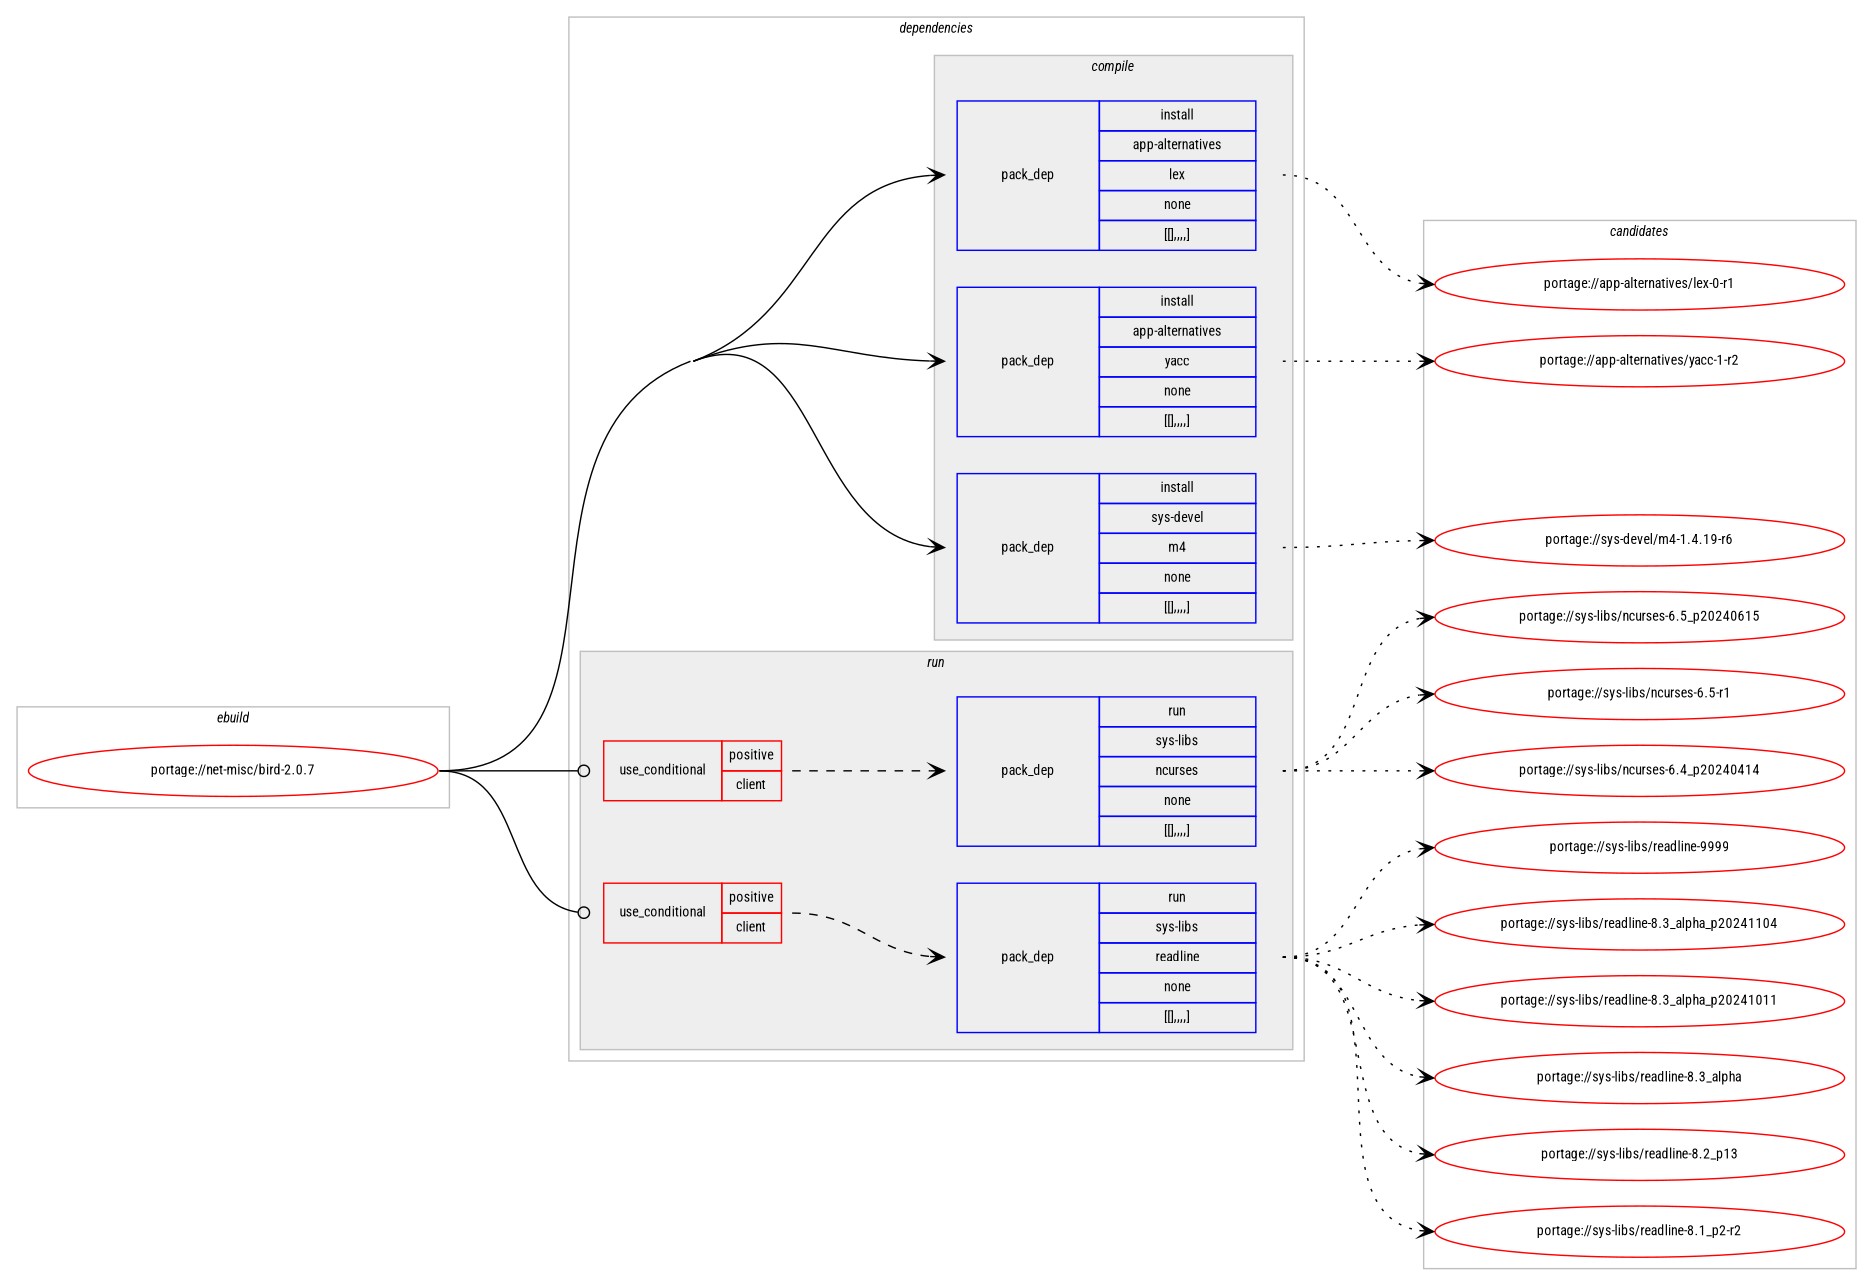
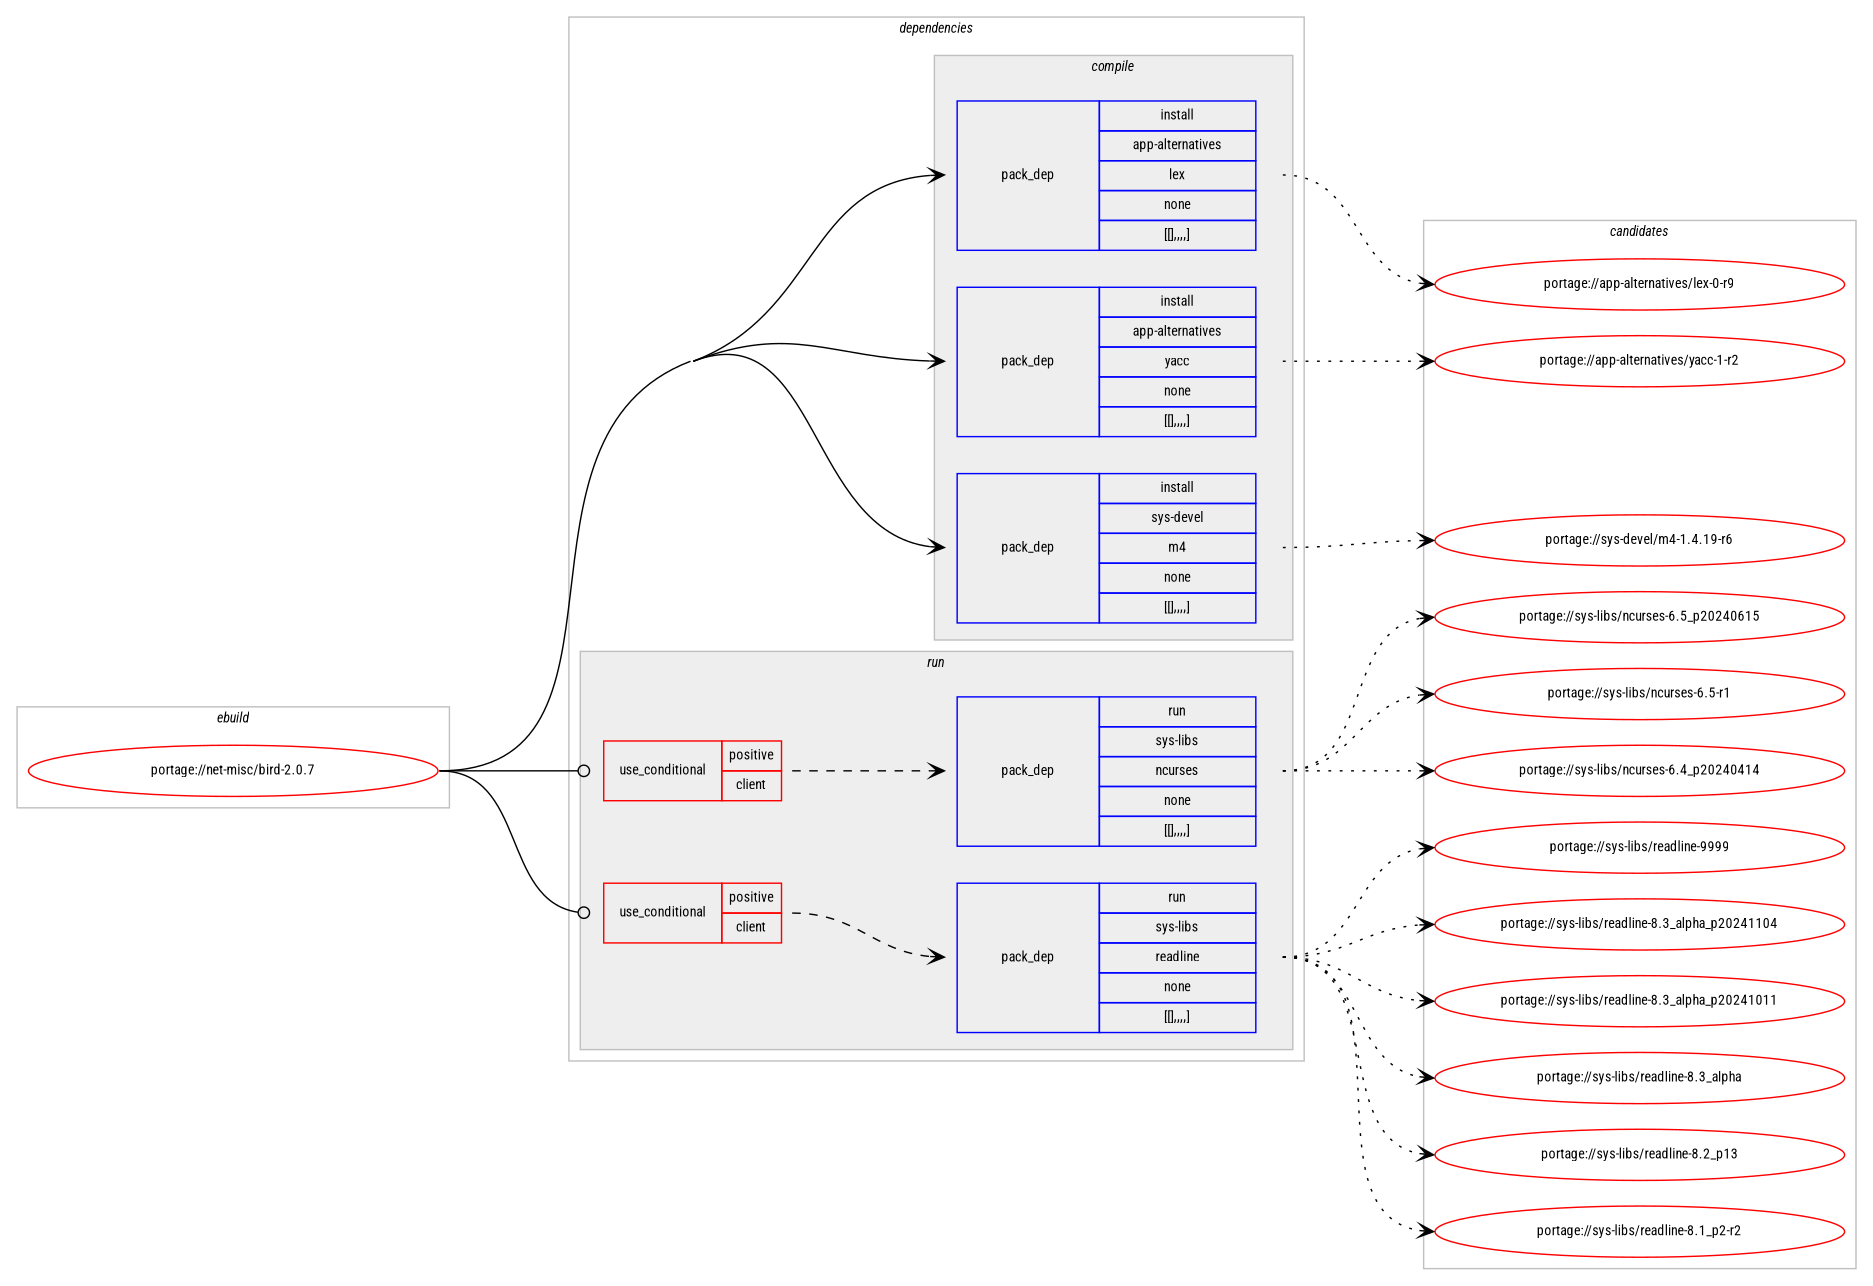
(1640, 284) -> (1640, 284)
